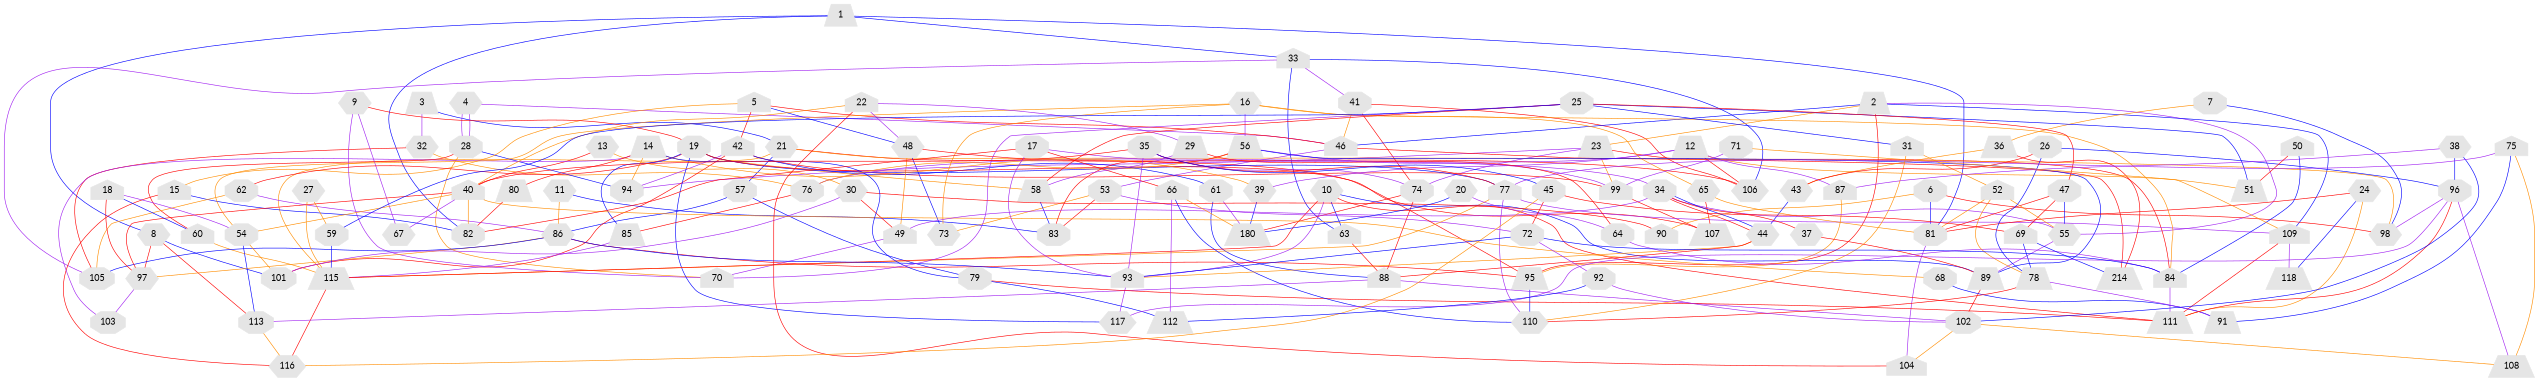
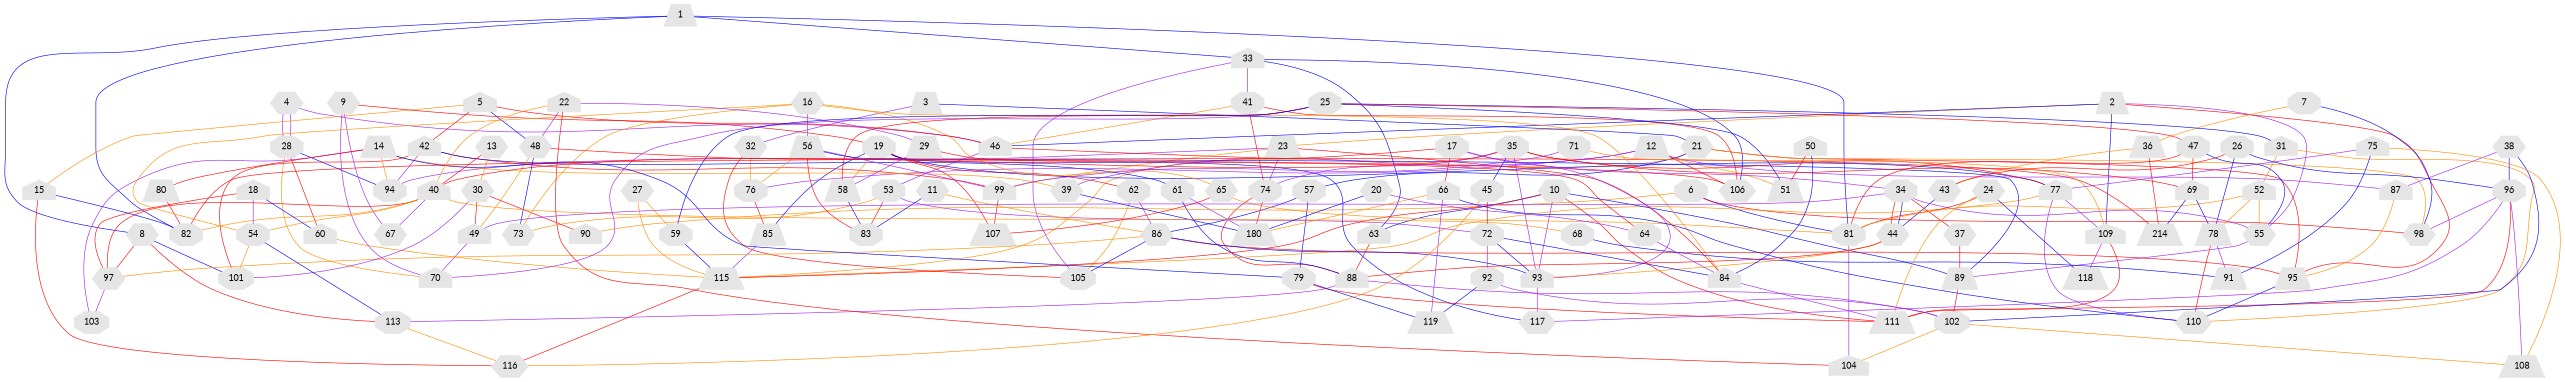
(1861, 217) -> (1852, 171)
(1170, 323) -> (1431, 323)
